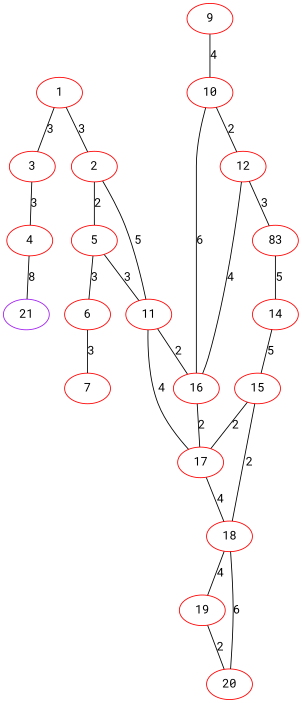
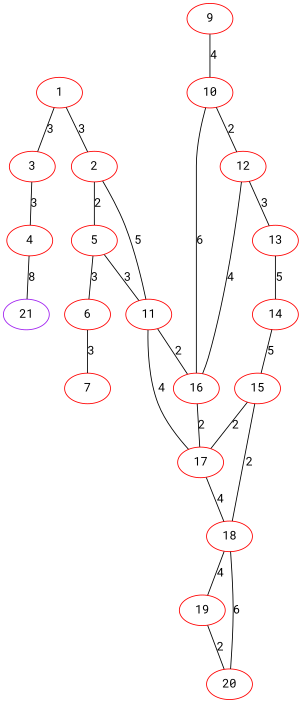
(275, 241) -> (275, 241)
